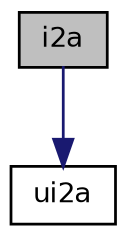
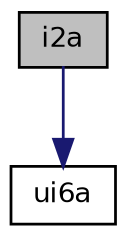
(63, 195) -> (63, 195)
